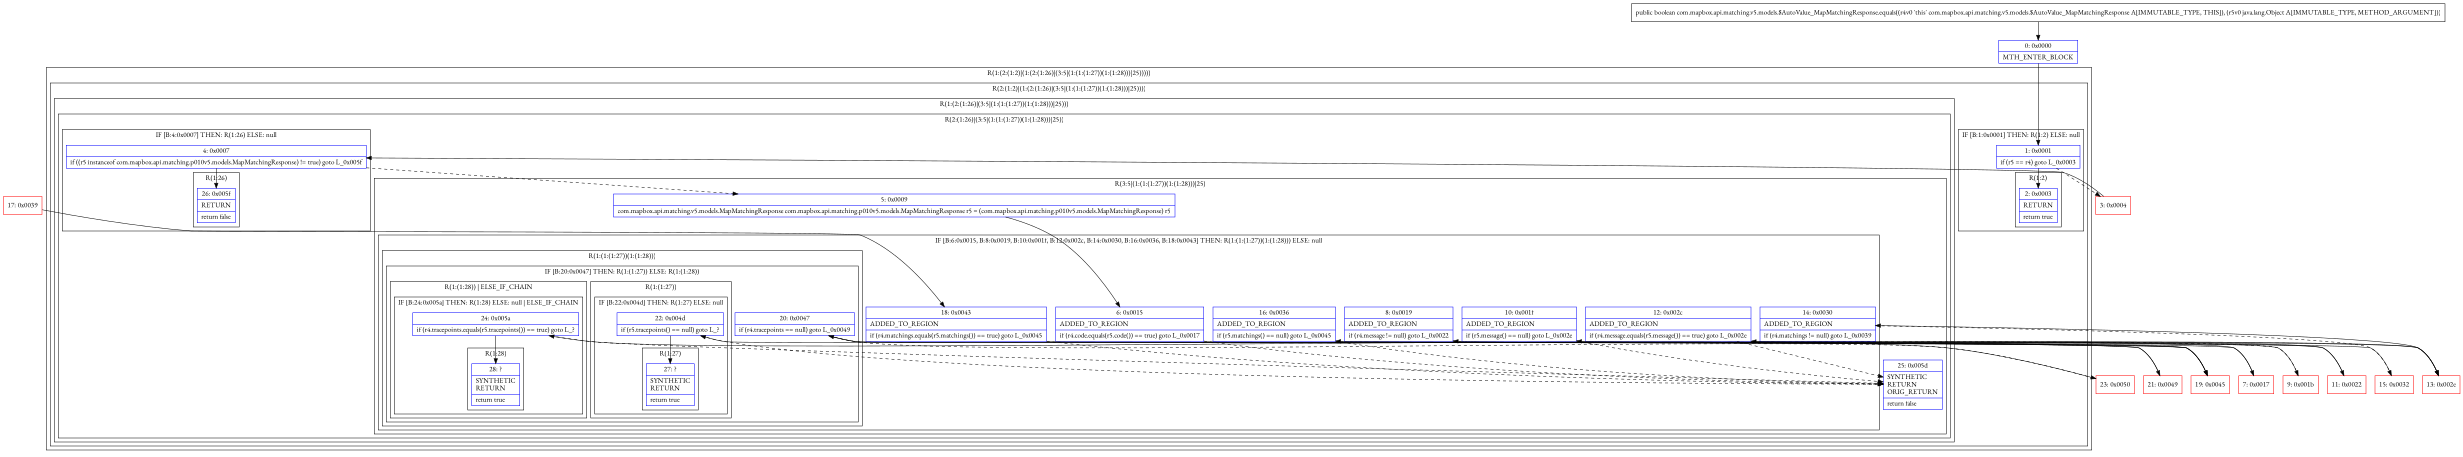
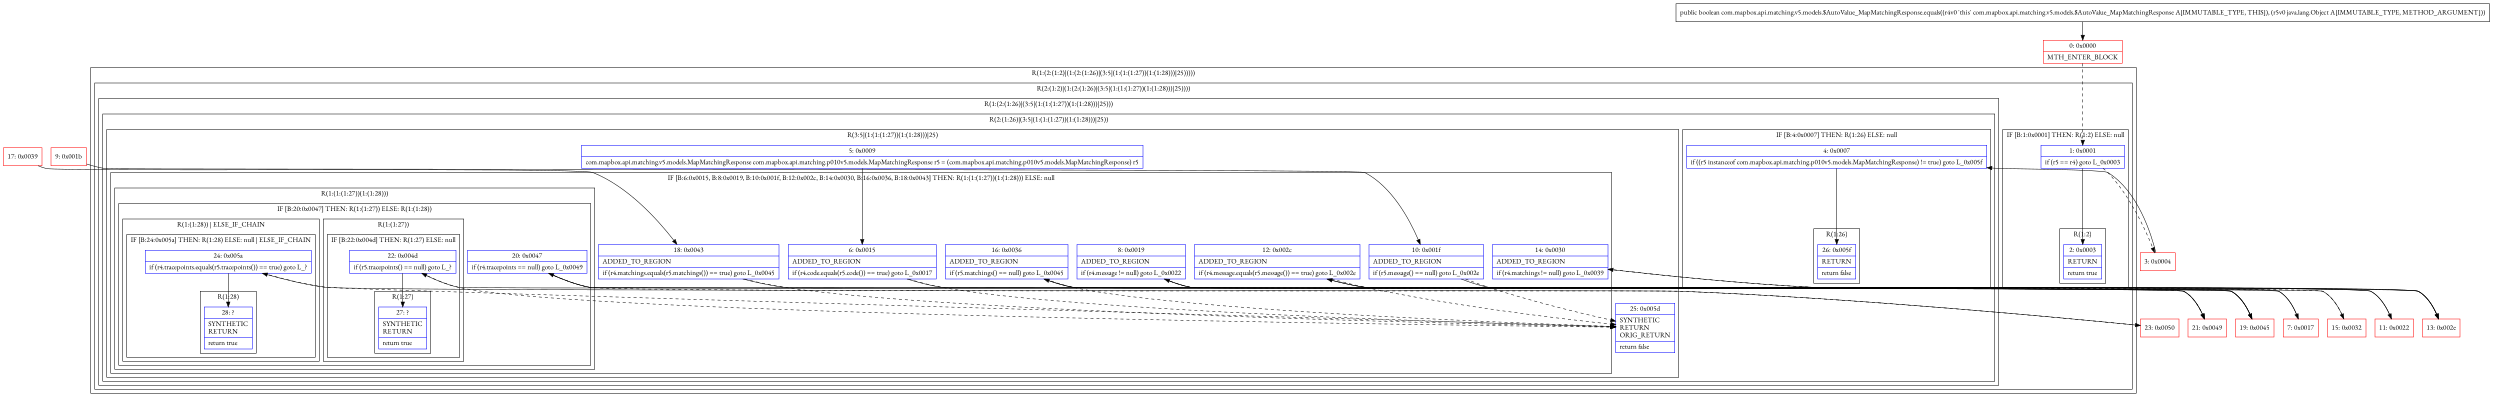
(2038, 52) -> (2083, 52)
(2038, 102) -> (2083, 102)
(559, 181) -> none
(1881, 342) -> (1688, 288)
